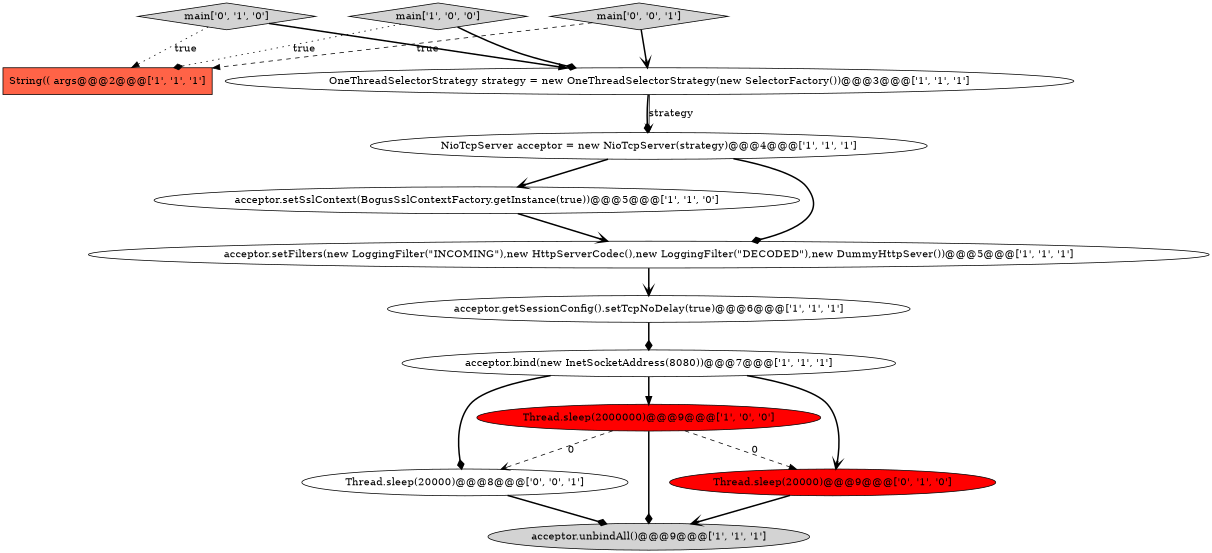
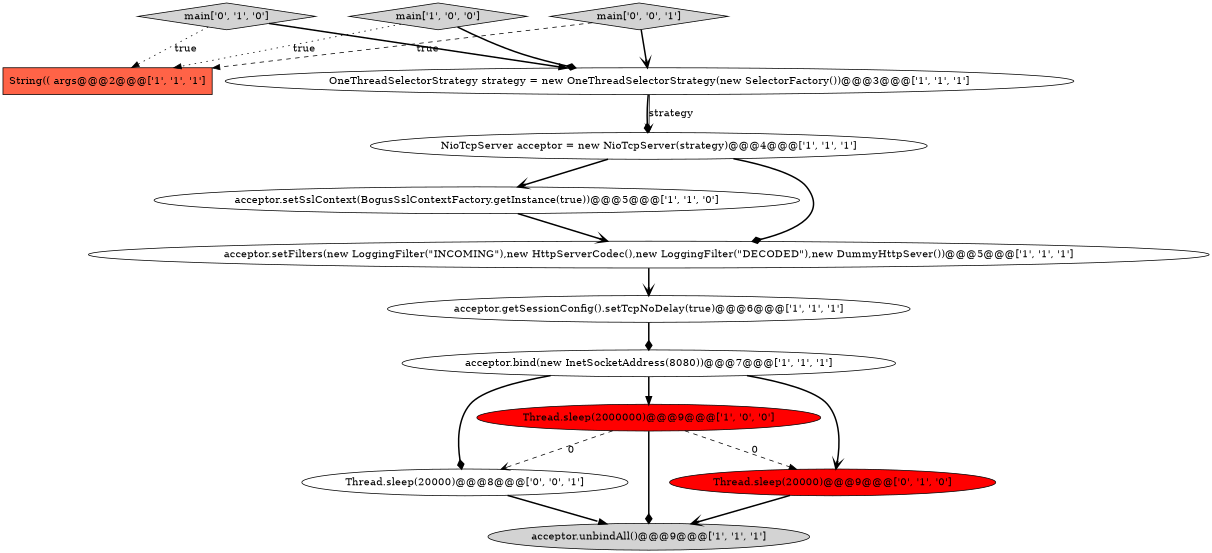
(292, 45) -> (292, 45)
(552, 508) -> (552, 508)
